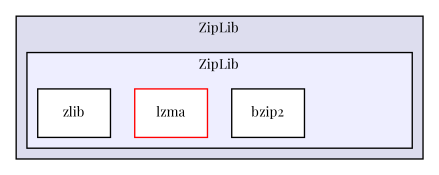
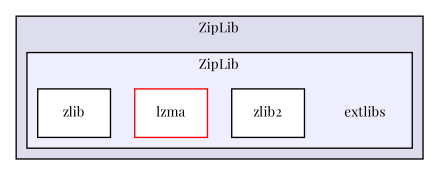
(268, 113) -> (268, 113)
none -> (365, 113)
